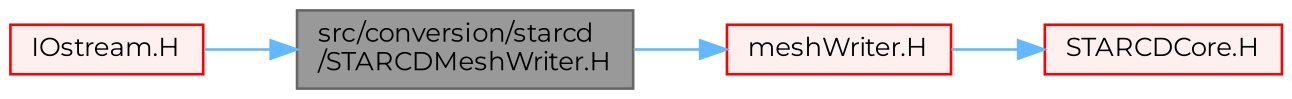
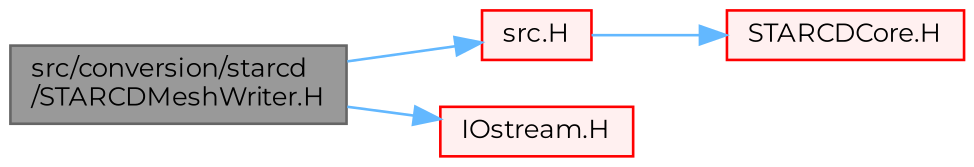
(237, 50) -> (380, 111)
(839, 50) -> (537, 35)
